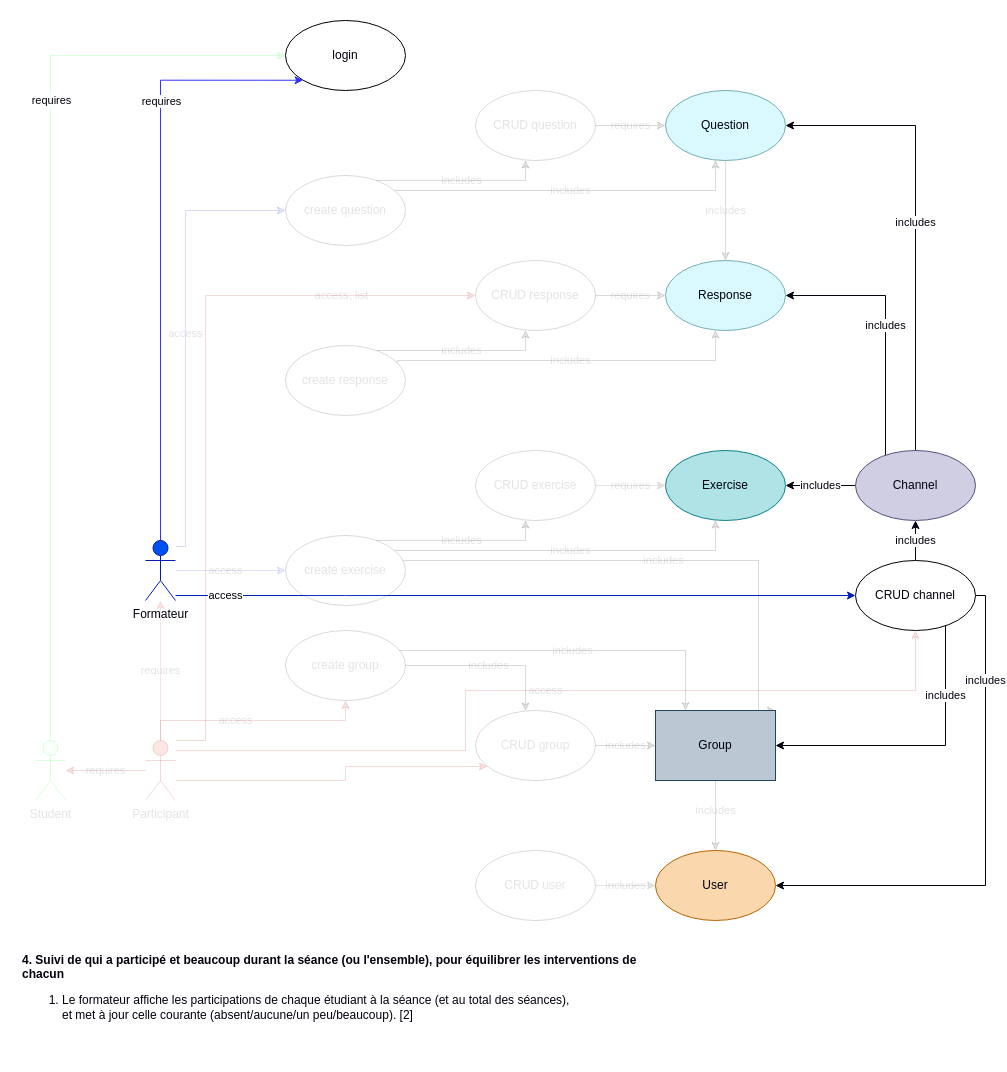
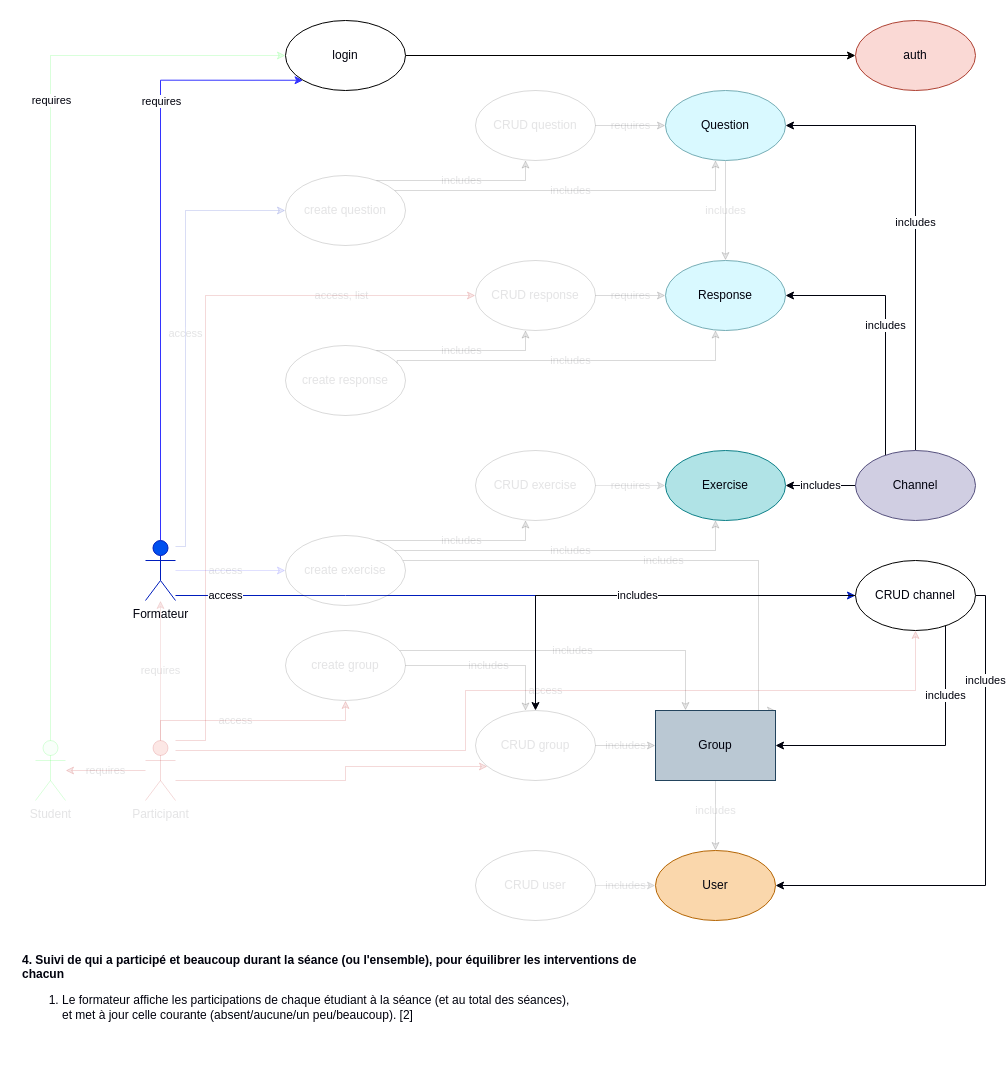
none -> (627, 56)
none -> (916, 56)
(916, 544) -> (536, 648)
